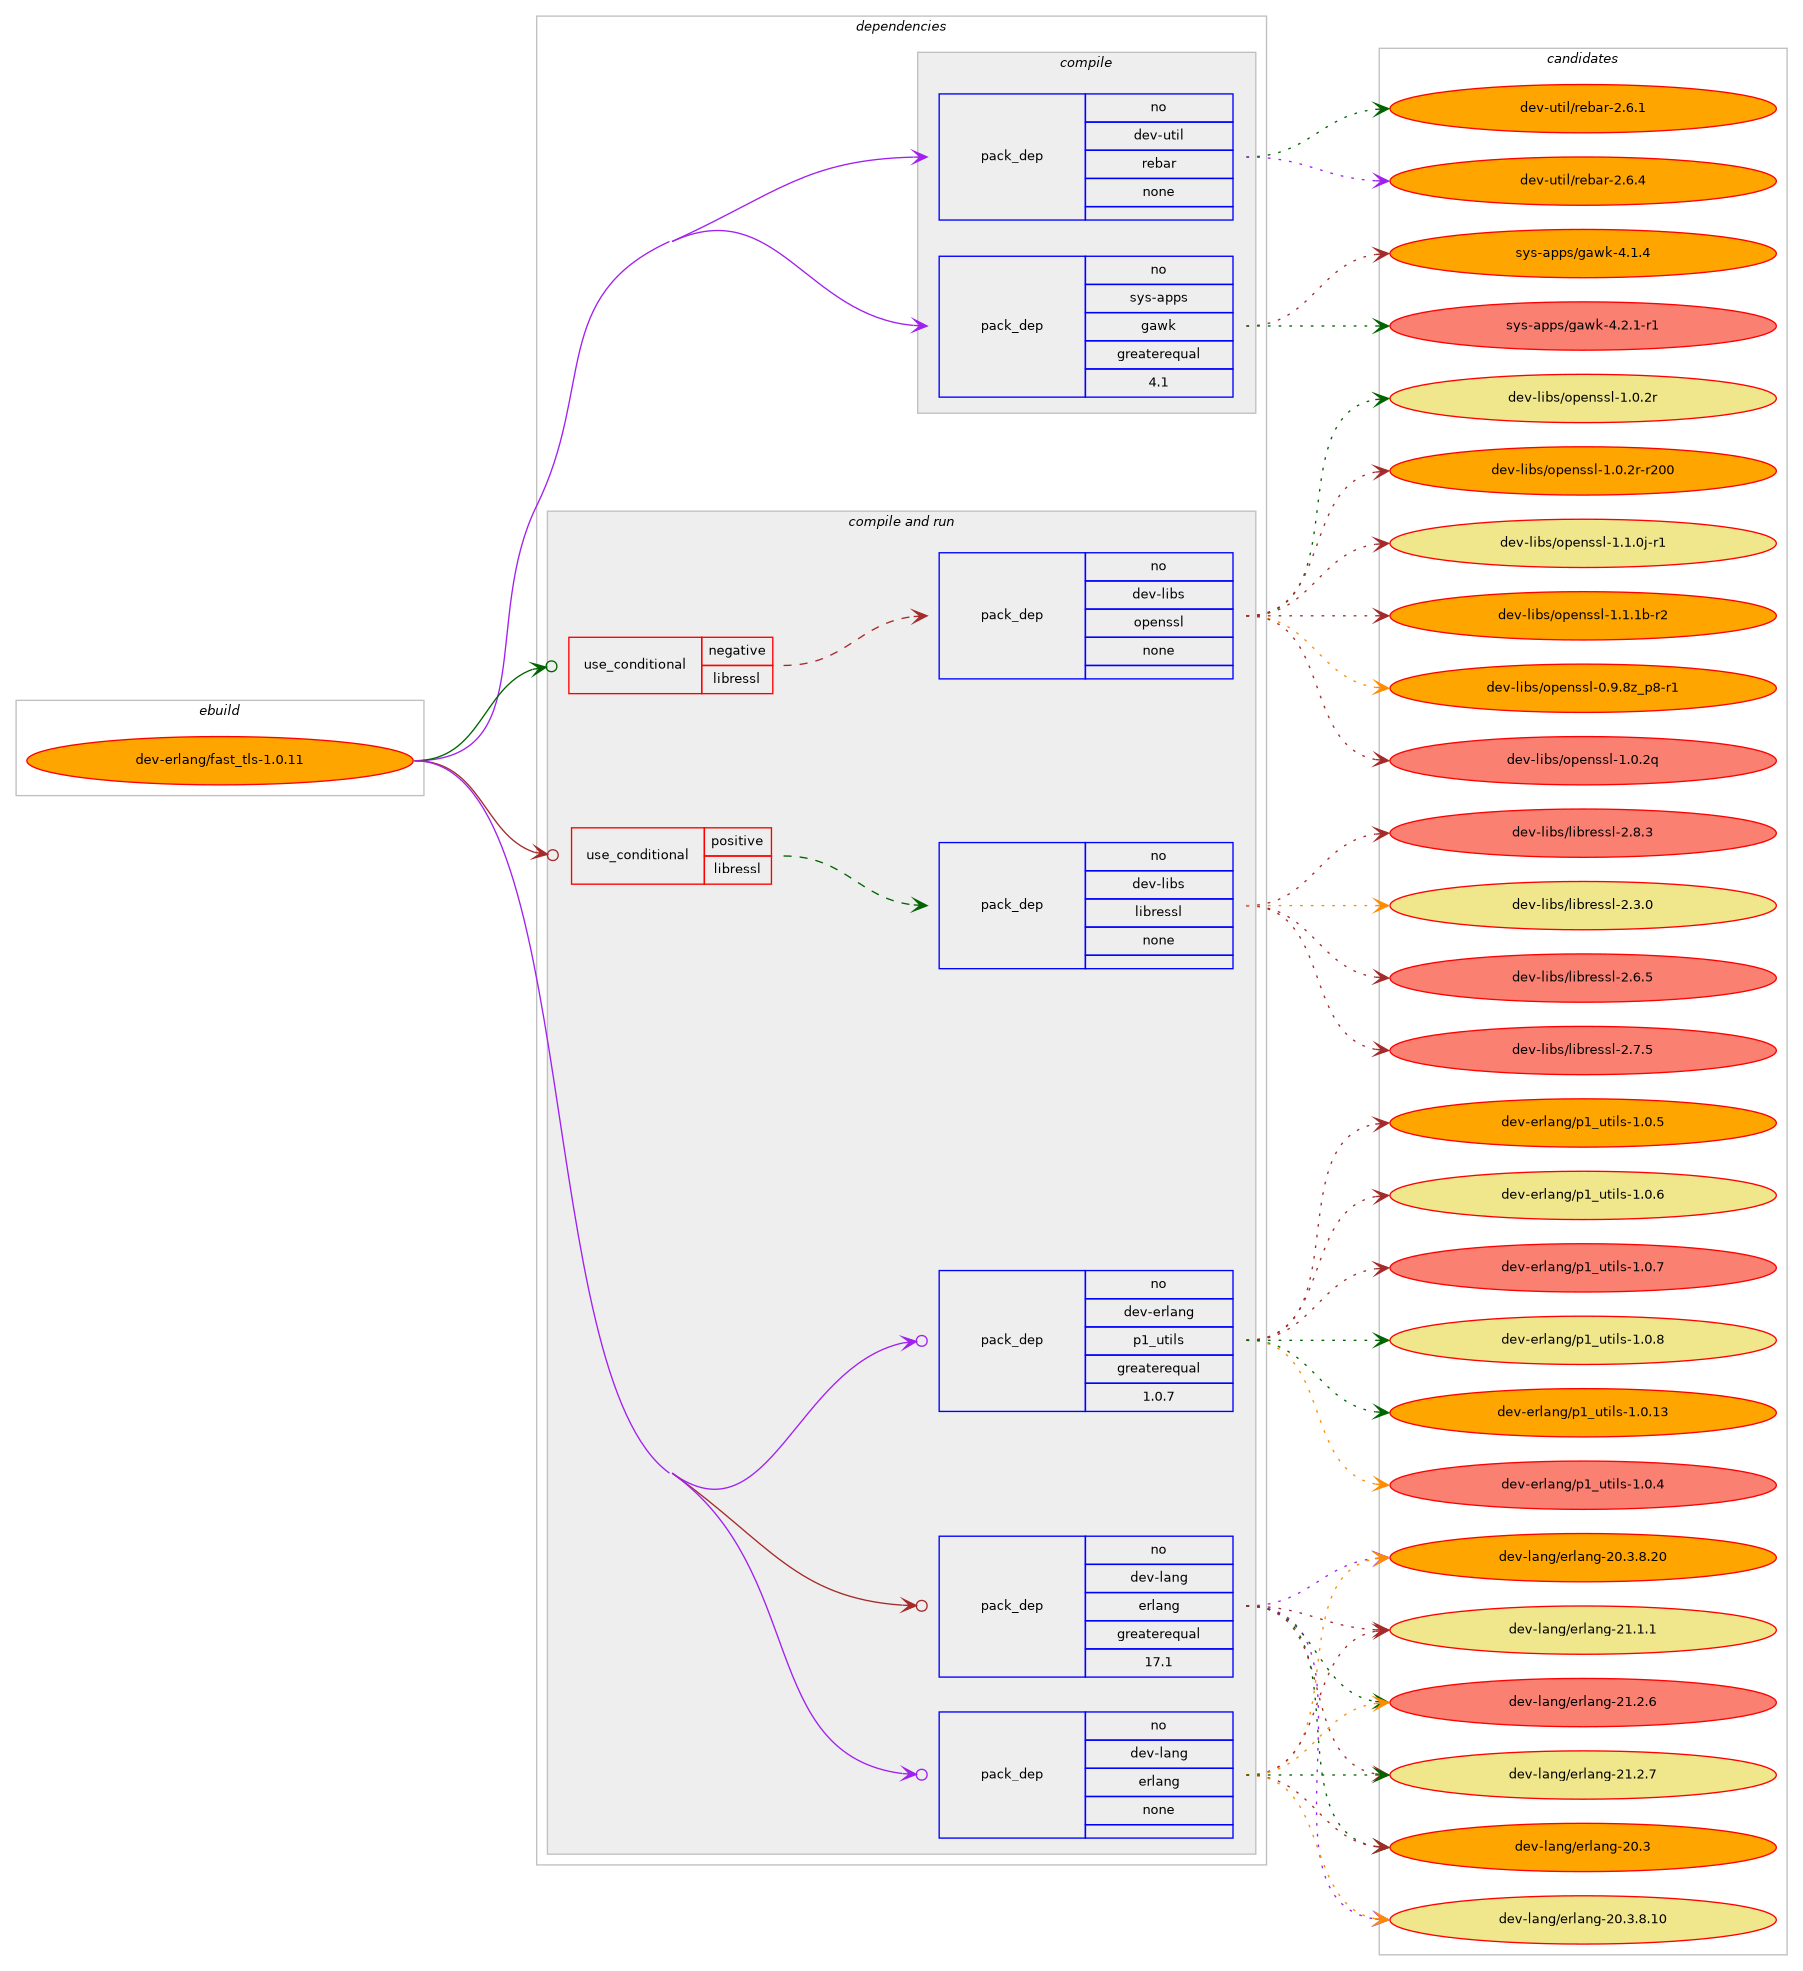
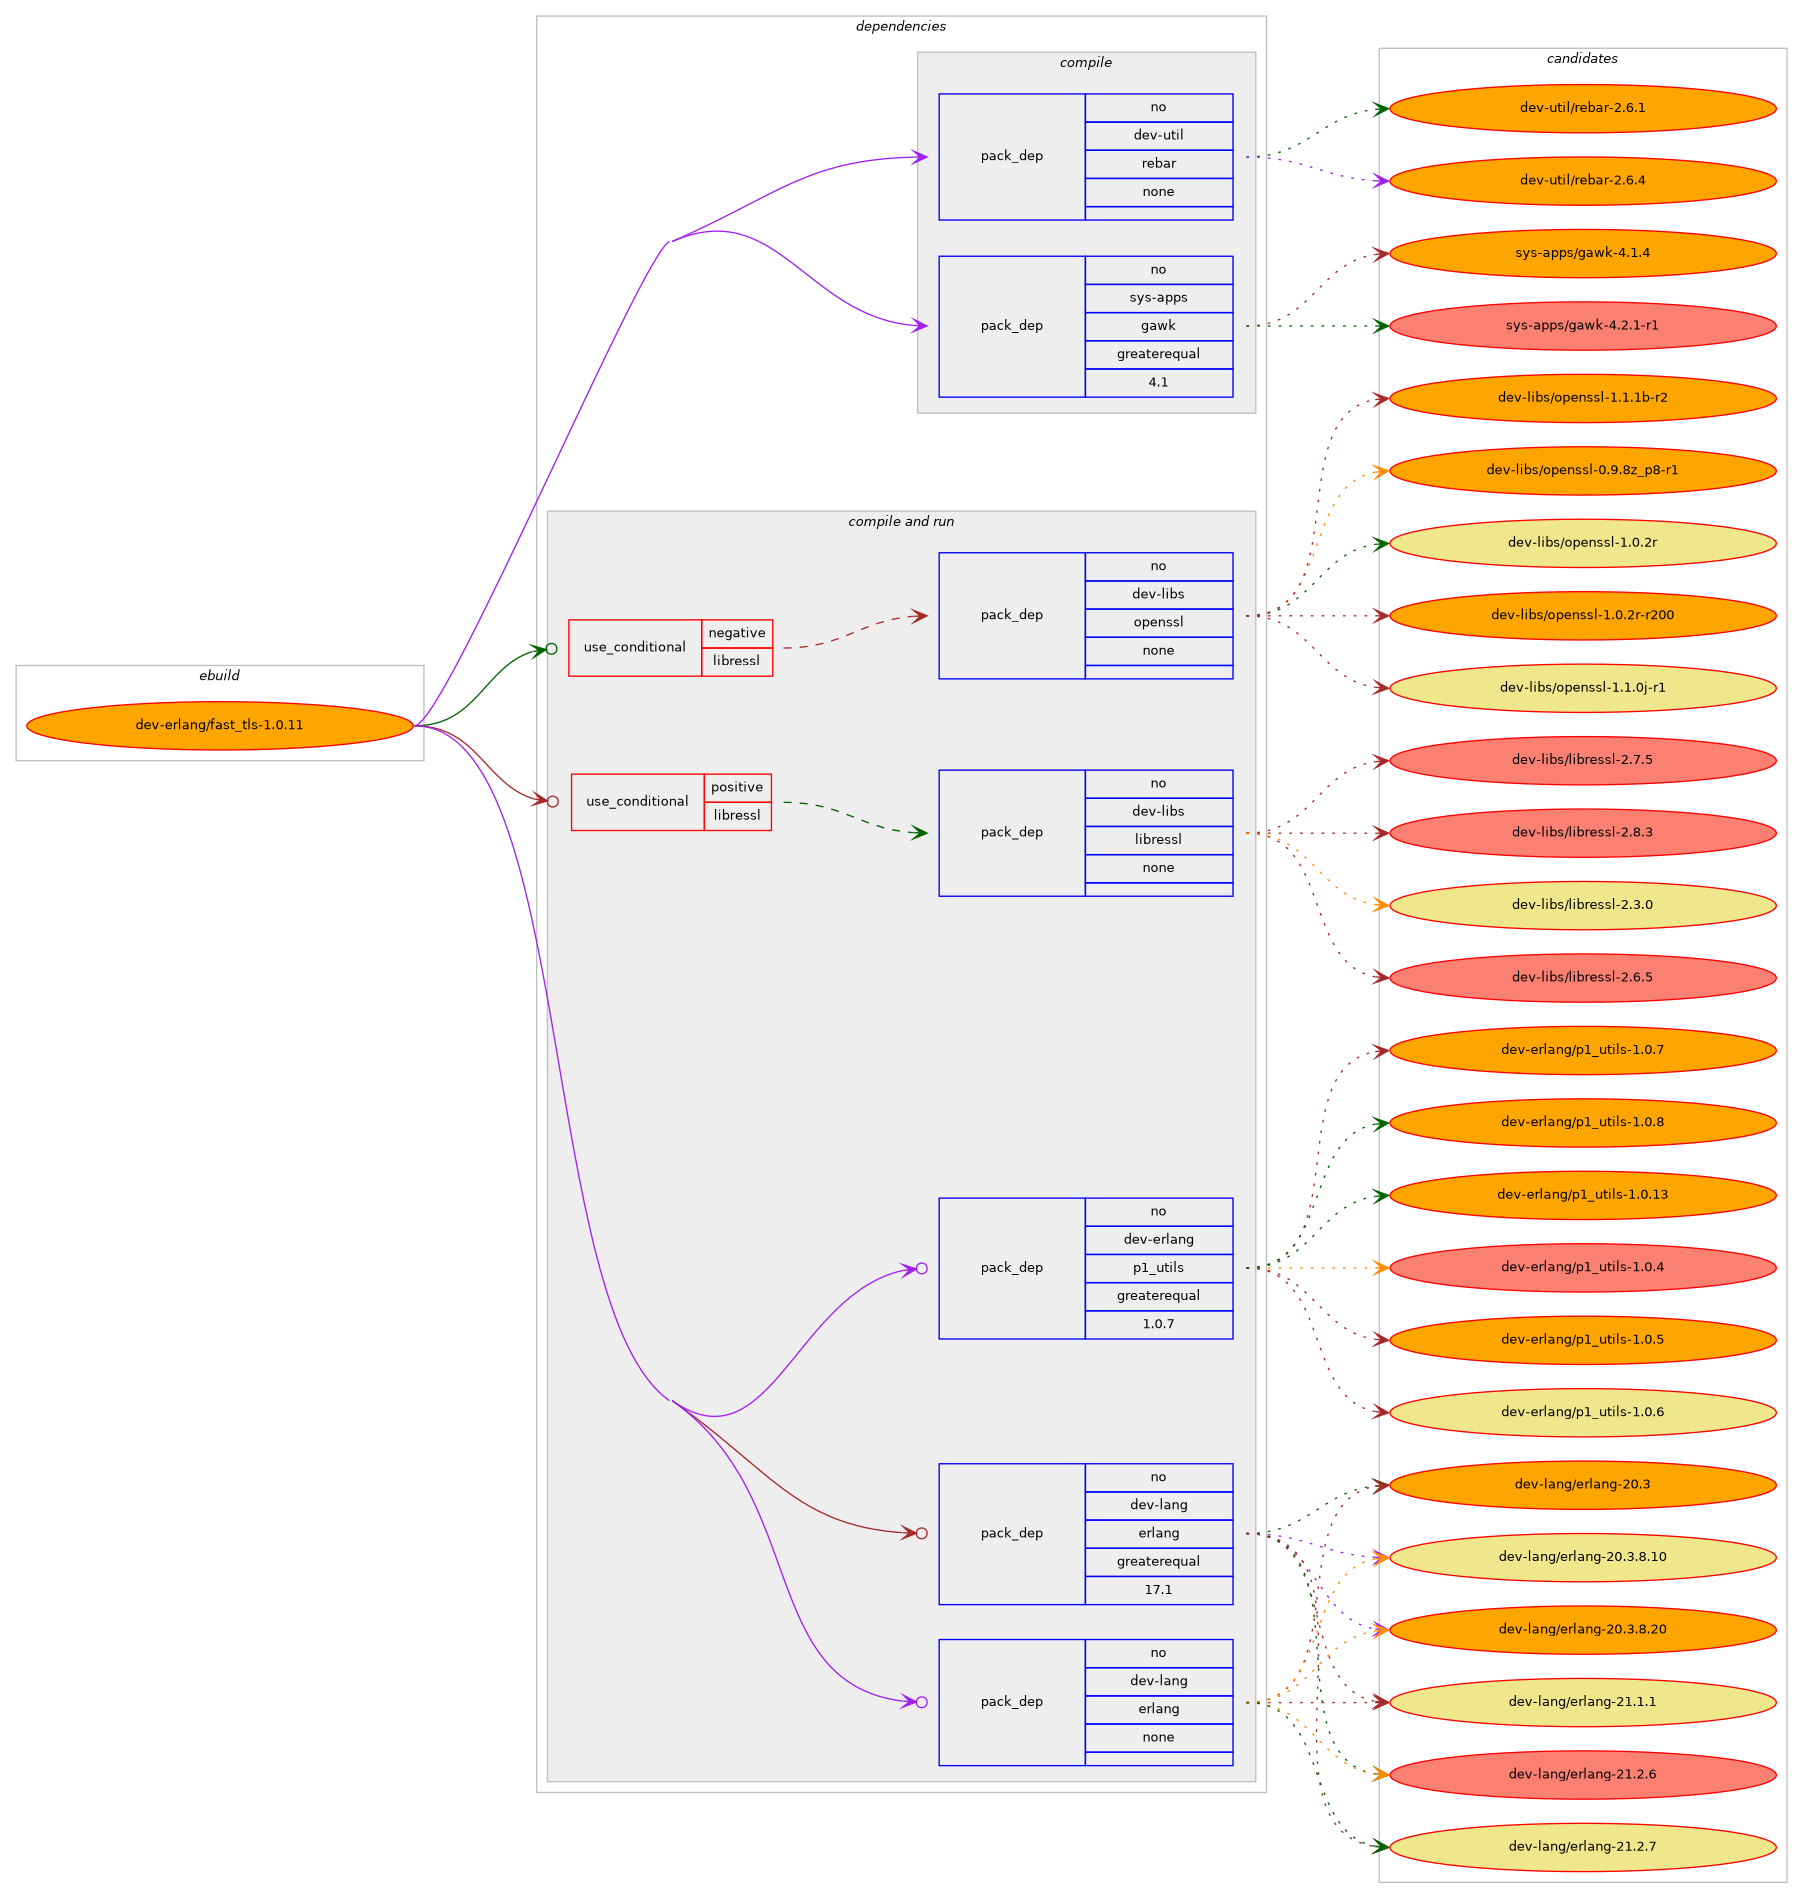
(1583, 761) -> none
(1583, 1268) -> (1583, 1051)
(1583, 1340) -> (1583, 1123)
